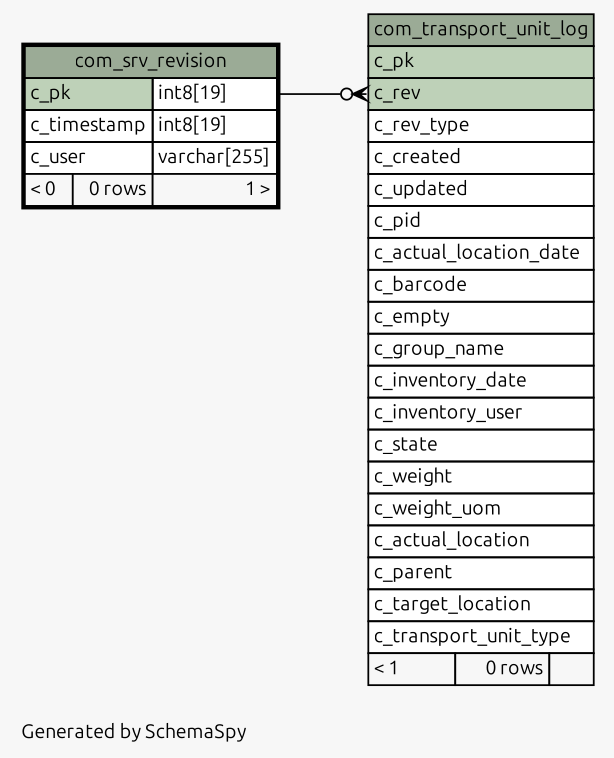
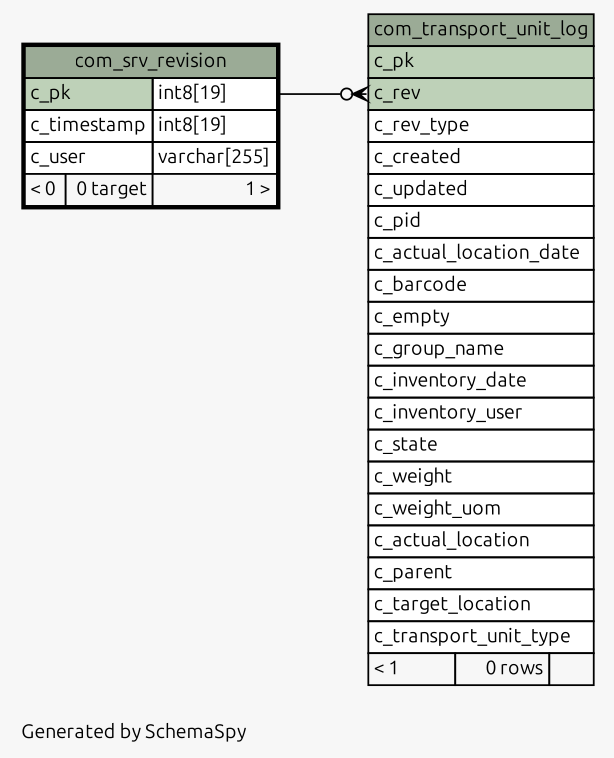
(118, 189) -> (112, 189)
